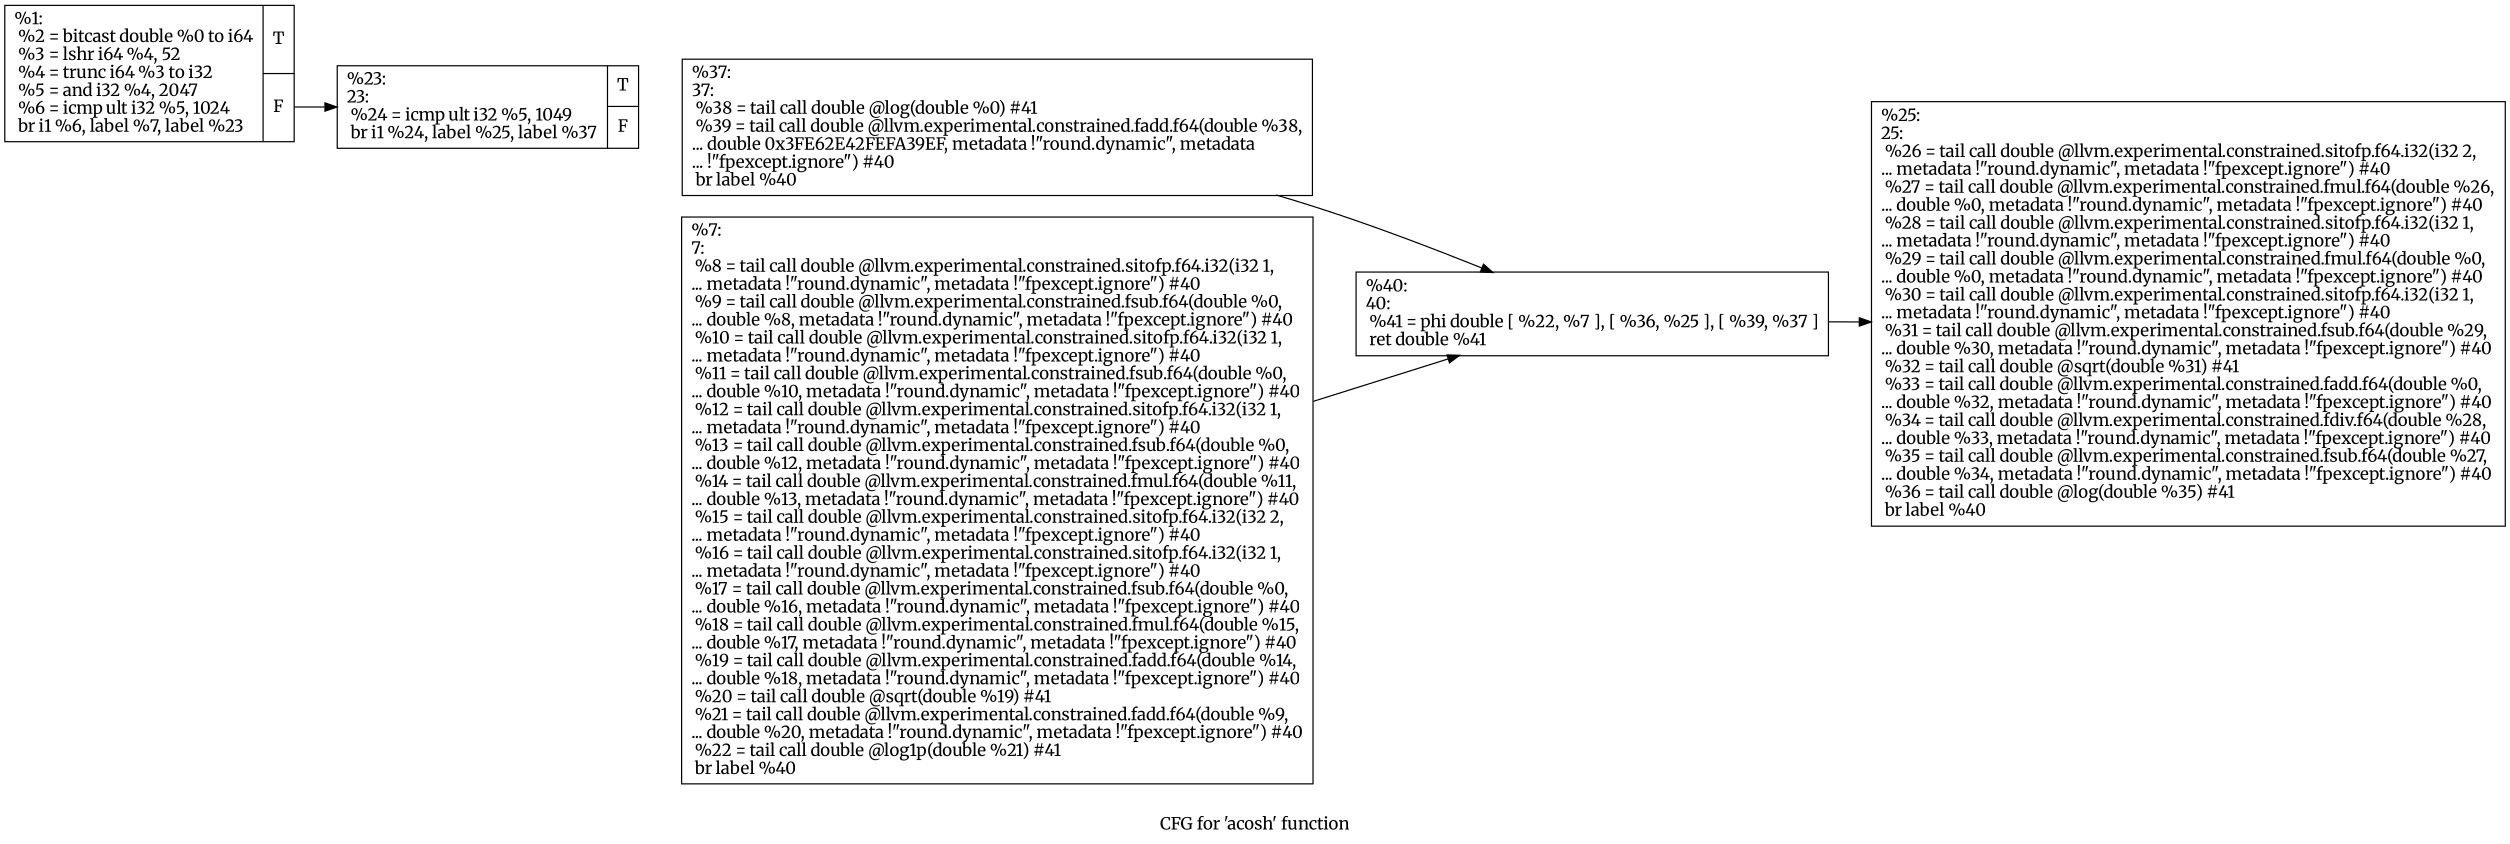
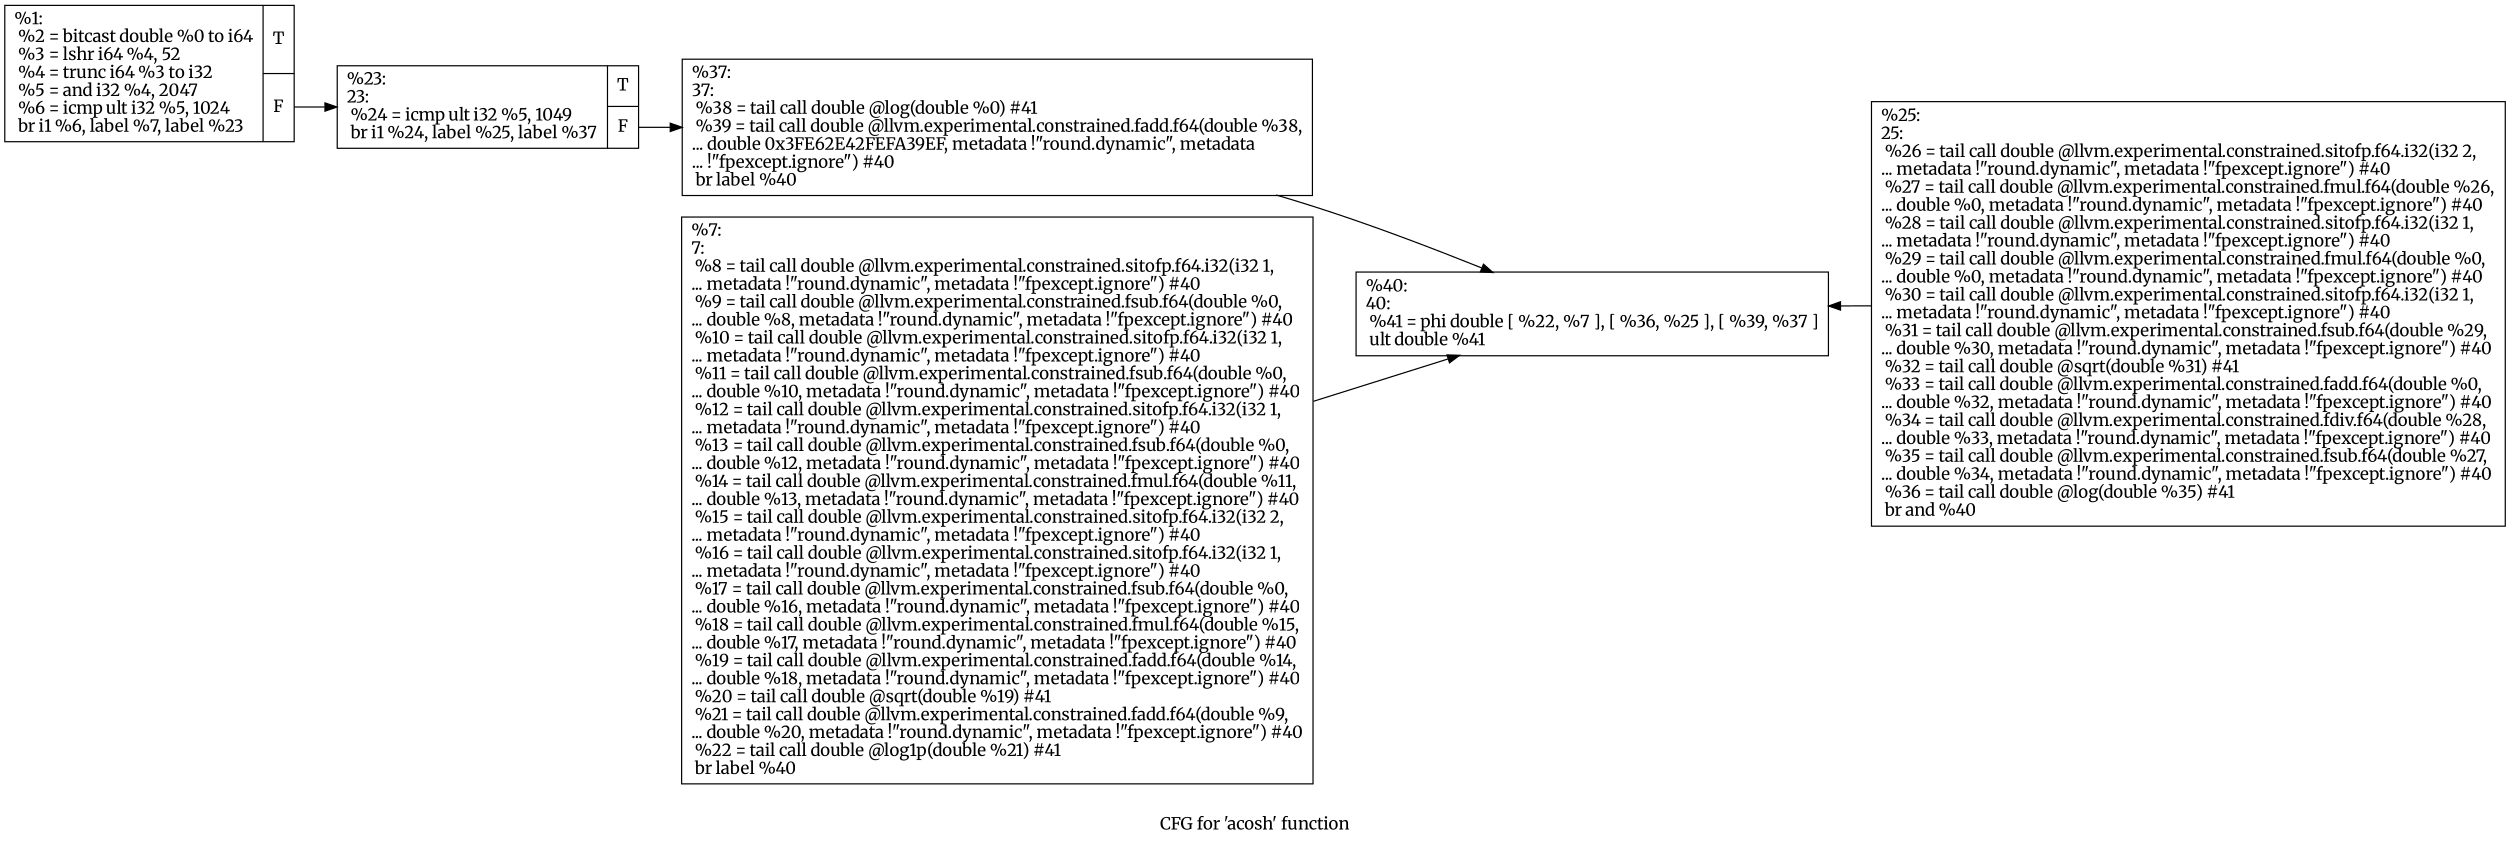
none -> (654, 127)
(1844, 322) -> (1856, 306)
(1426, 340) -> (1425, 340)
(1934, 511) -> (1929, 511)
